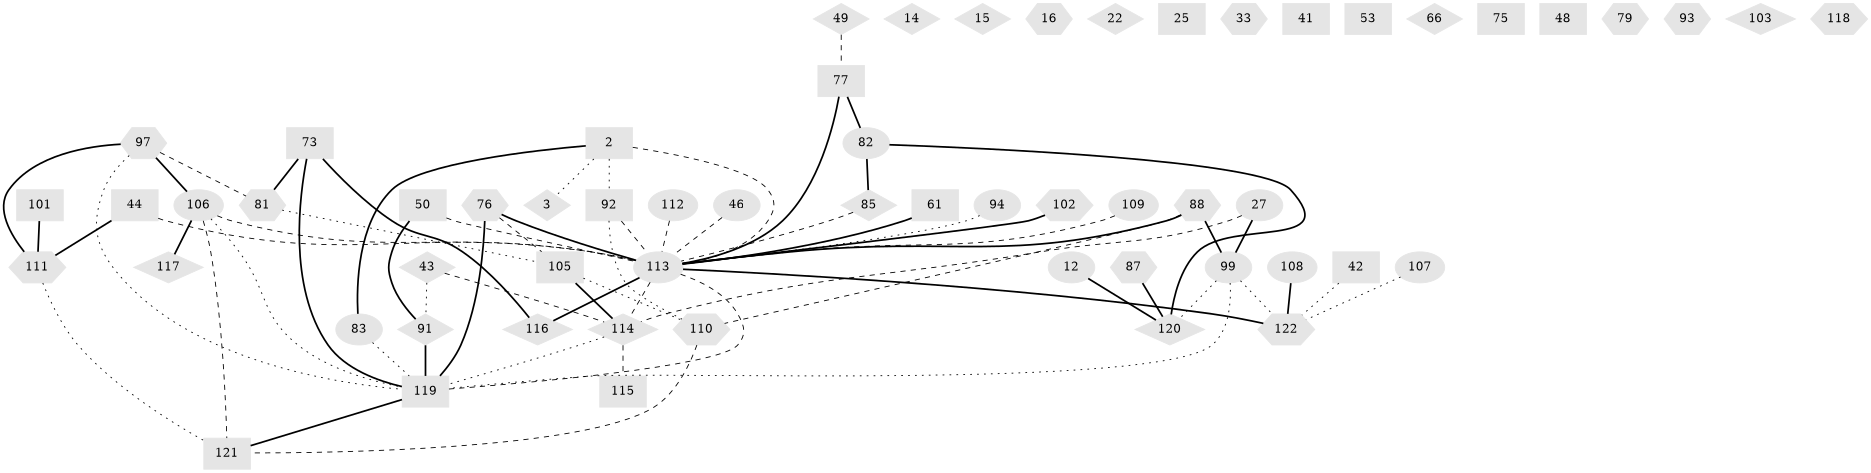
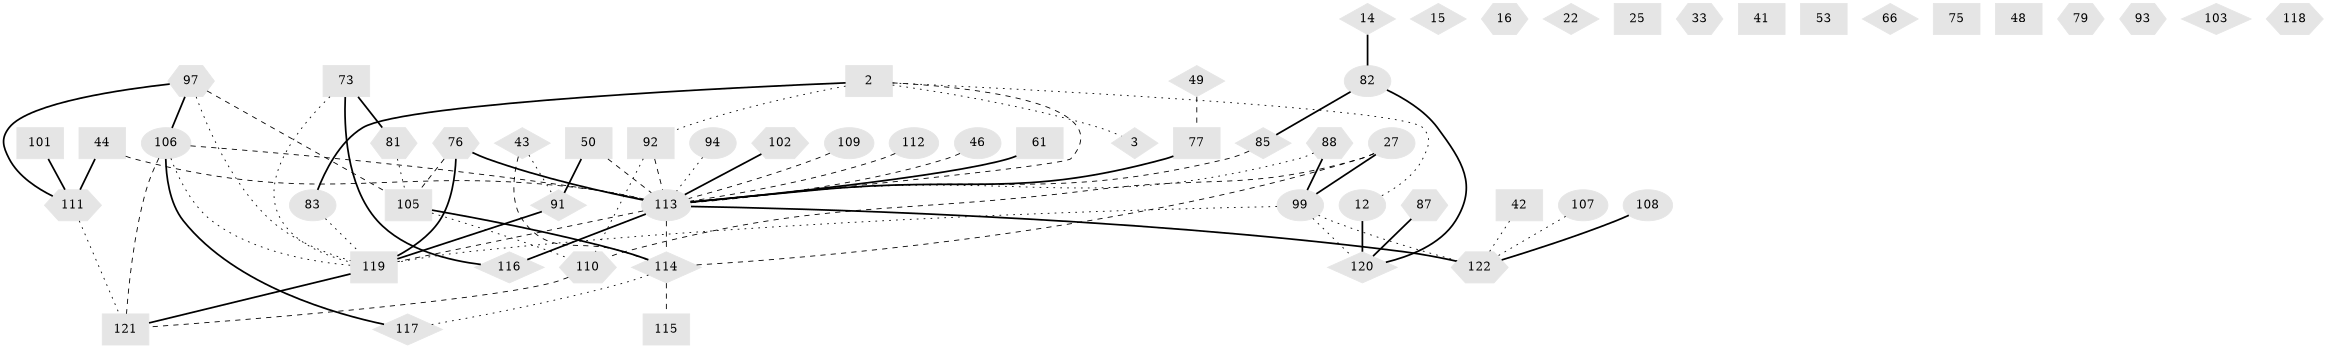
none -> (1204, 101)
(854, 112) -> (1368, 50)
(203, 174) -> (301, 144)
(996, 246) -> (1004, 186)
(953, 271) -> (990, 200)
(307, 297) -> (274, 192)
(527, 361) -> (541, 303)
